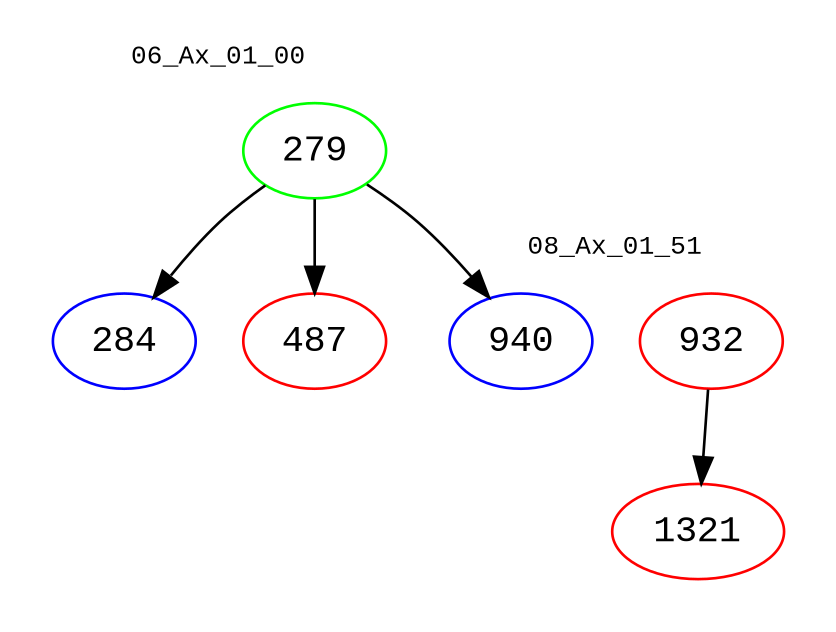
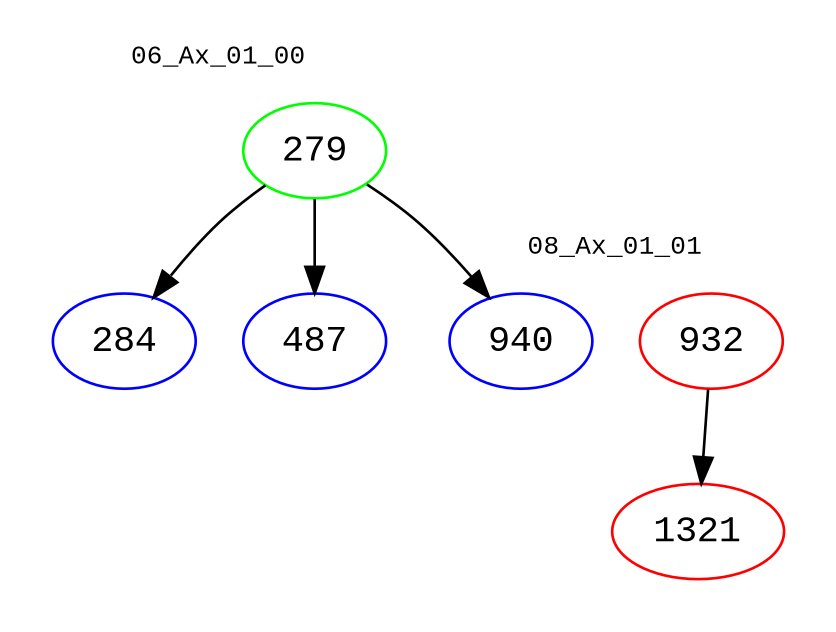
(616, 247) -> (616, 247)
(315, 341) -> (315, 341)
